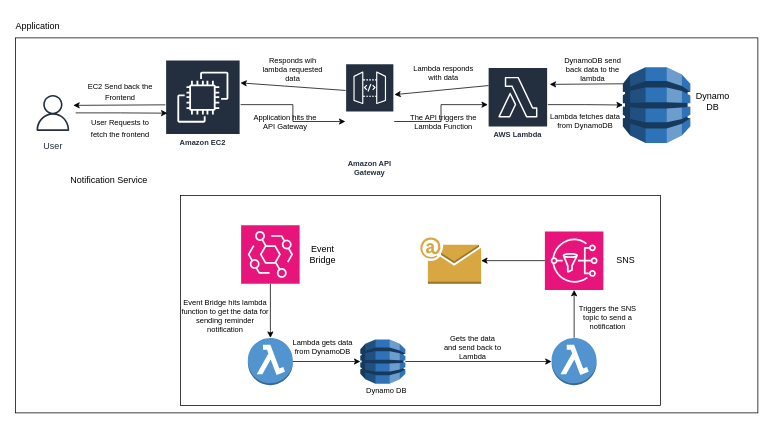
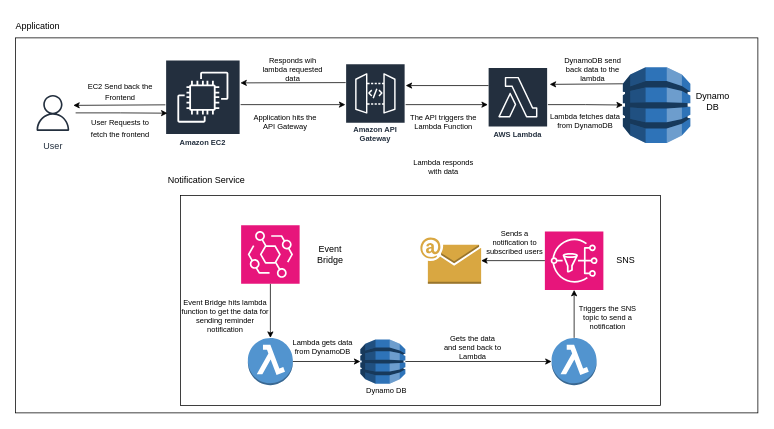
(444, 73) -> (444, 167)
(370, 122) -> (375, 105)
(109, 180) -> (207, 180)
none -> (515, 243)
(323, 254) -> (330, 254)
